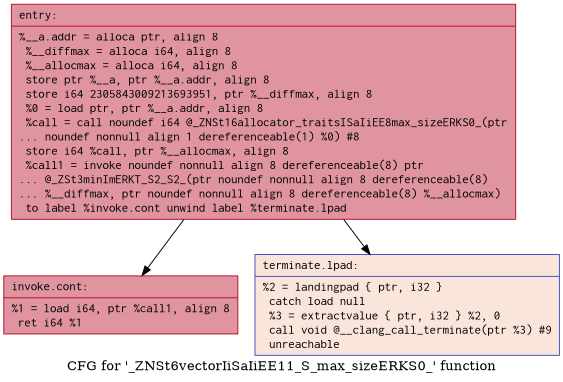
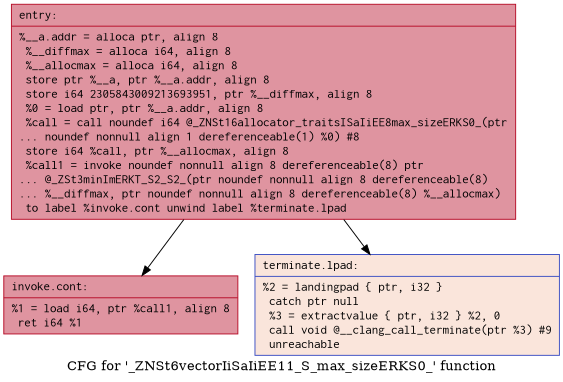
(314, 301) -> (311, 301)
